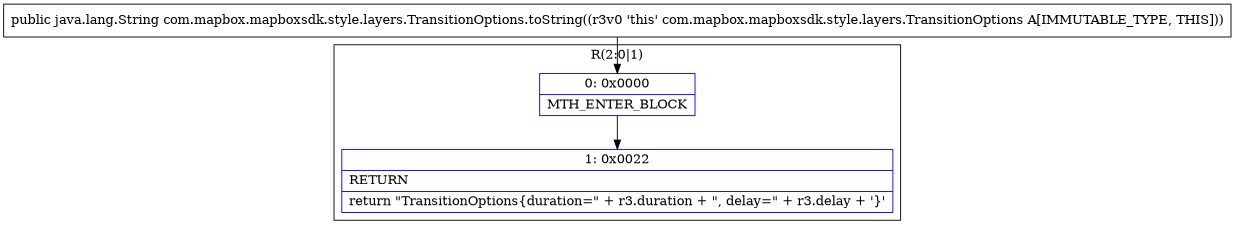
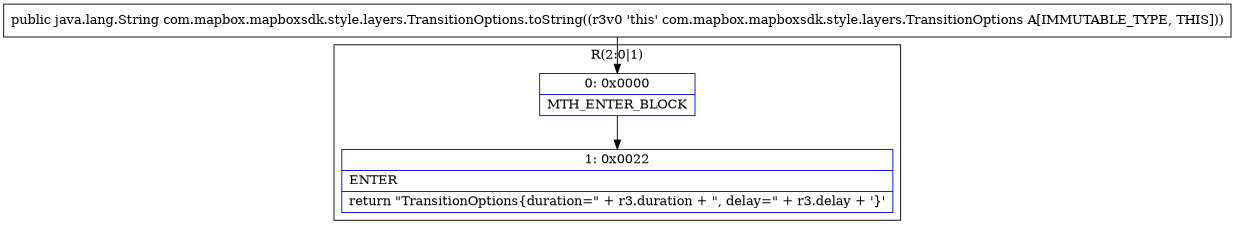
(379, 180) -> (373, 180)
